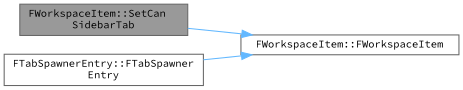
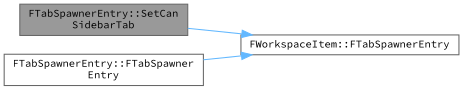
(104, 20) -> (104, 20)
(350, 45) -> (350, 45)
